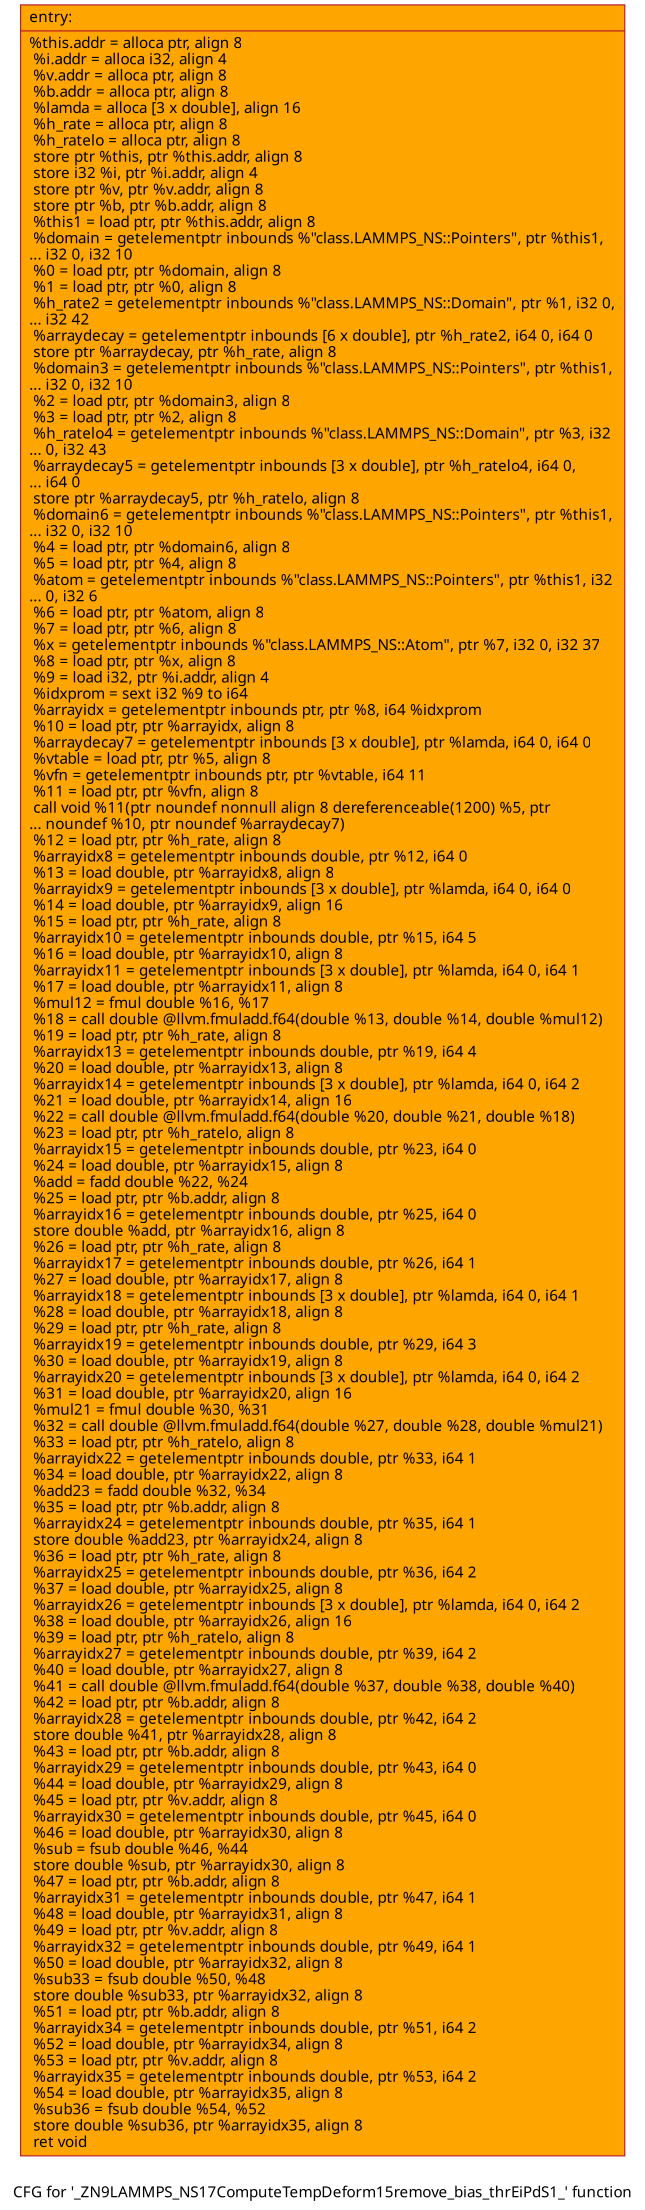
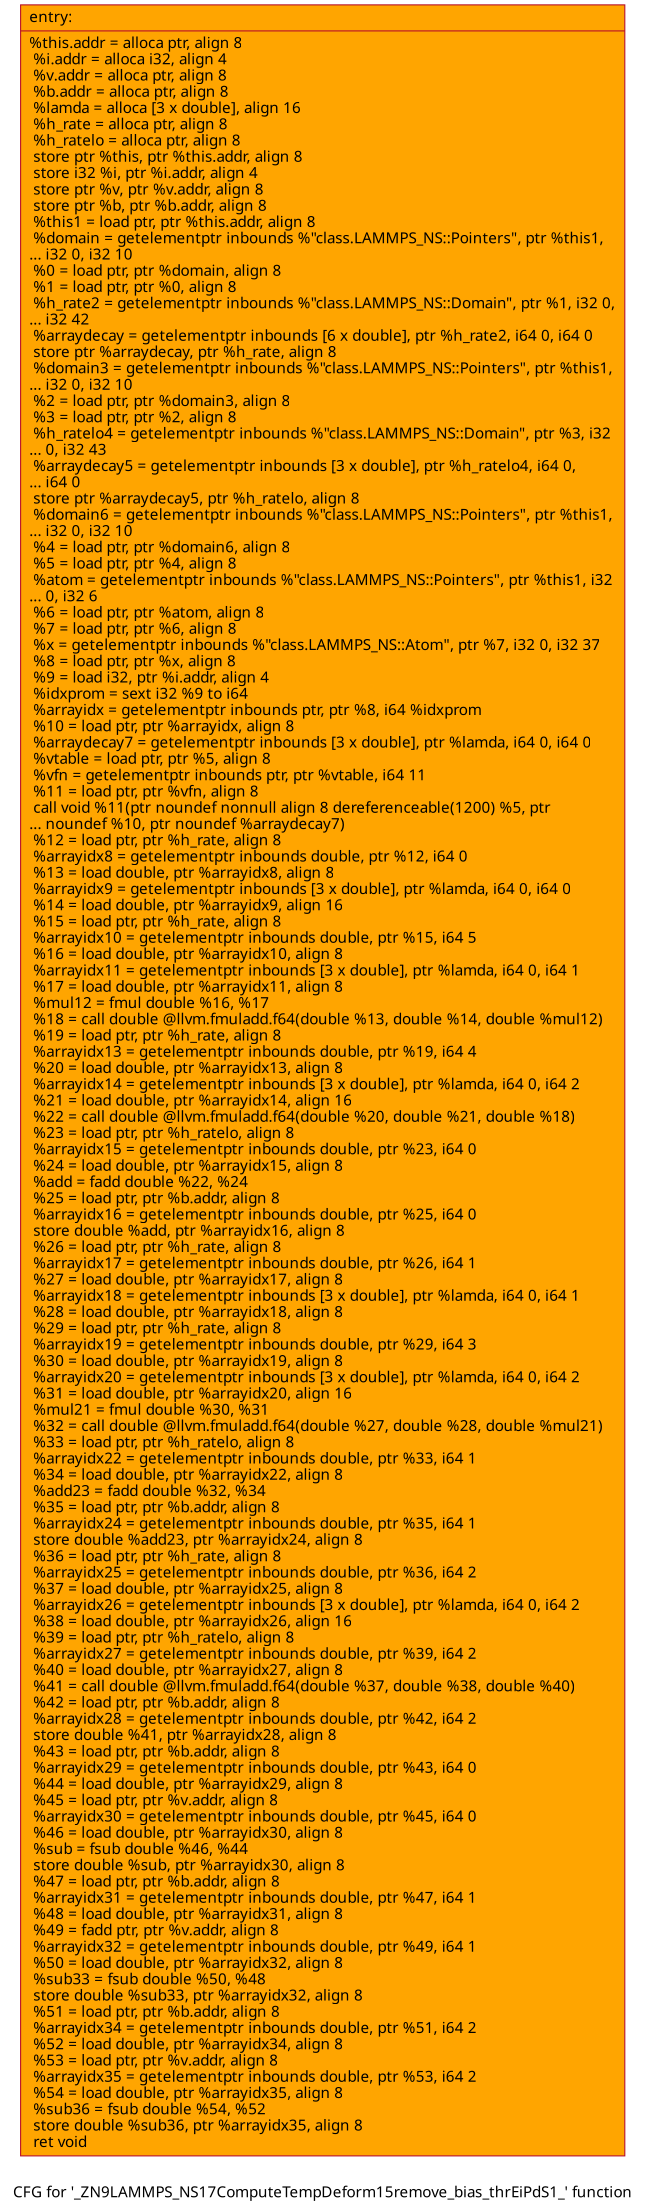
(154, 1931) -> (155, 1931)
